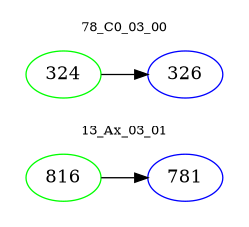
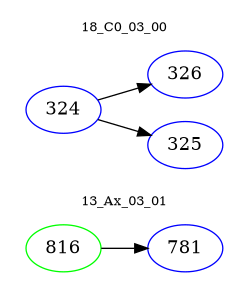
(124, 28) -> (124, 28)
(64, 74) -> (64, 110)
none -> (185, 145)
